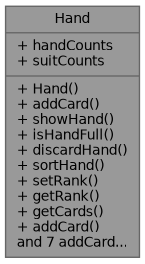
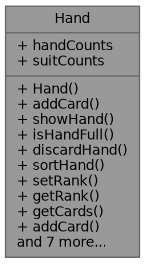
(73, 243) -> (62, 243)
